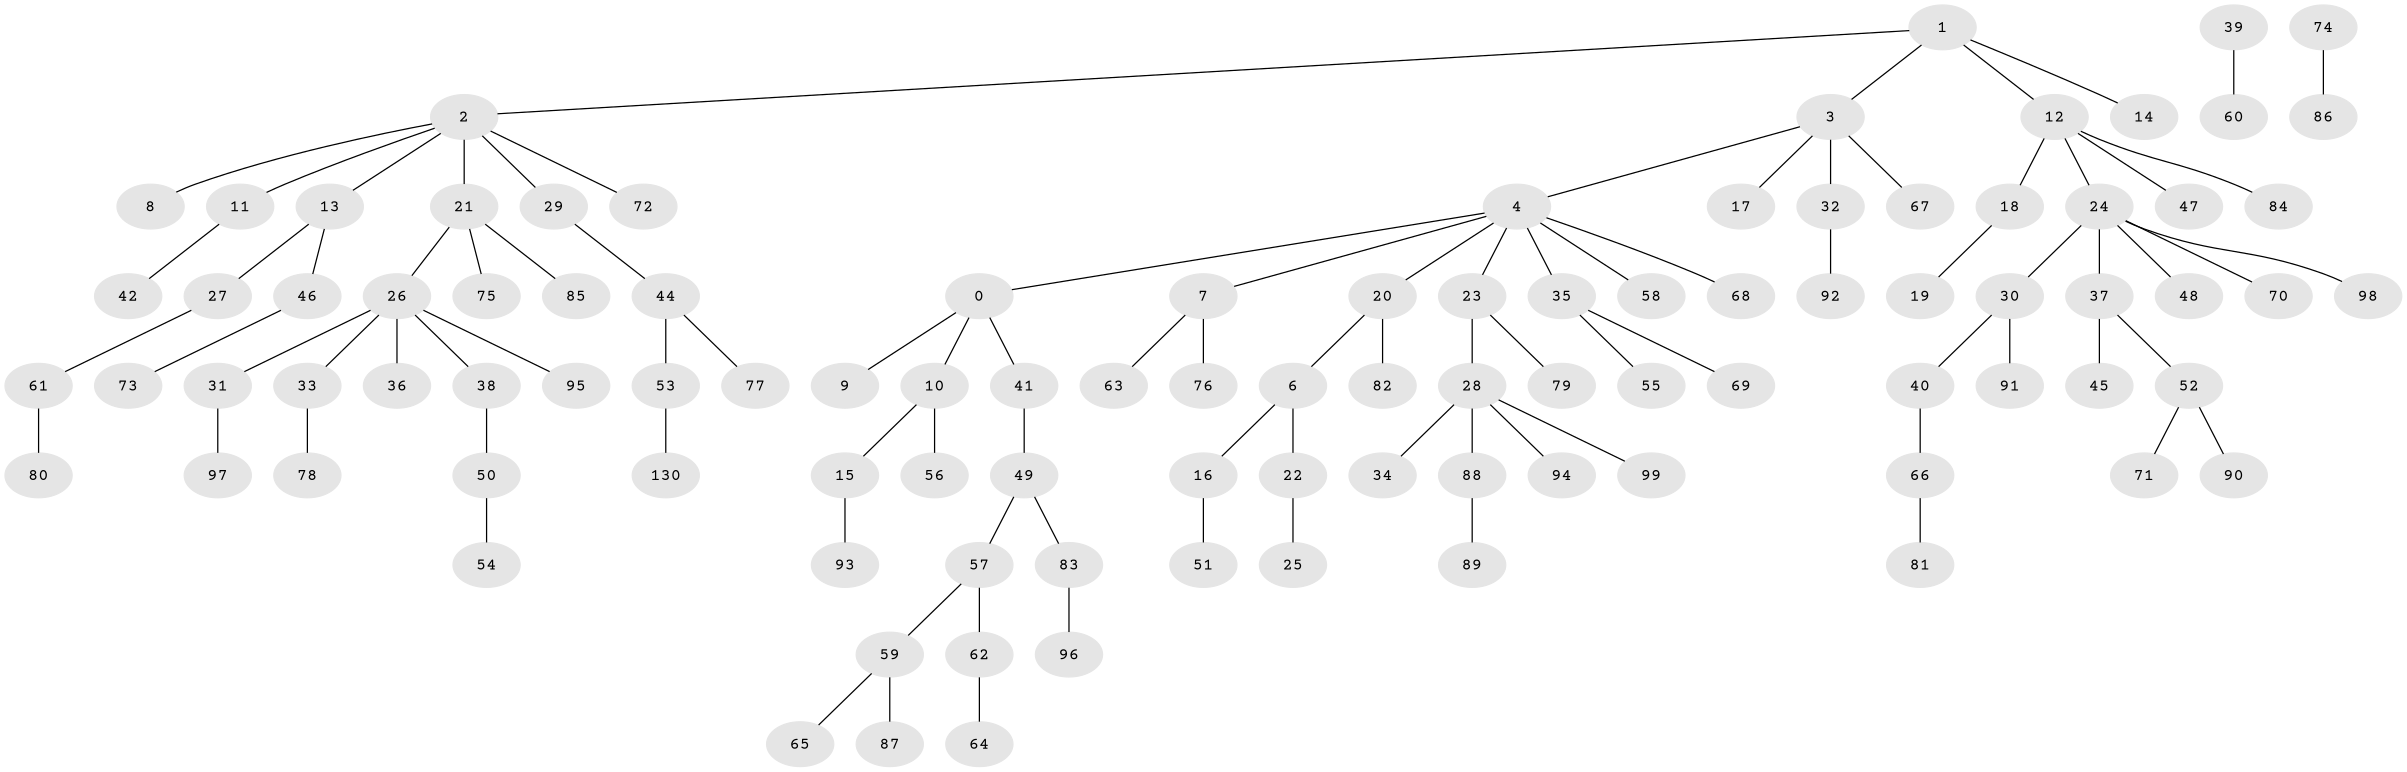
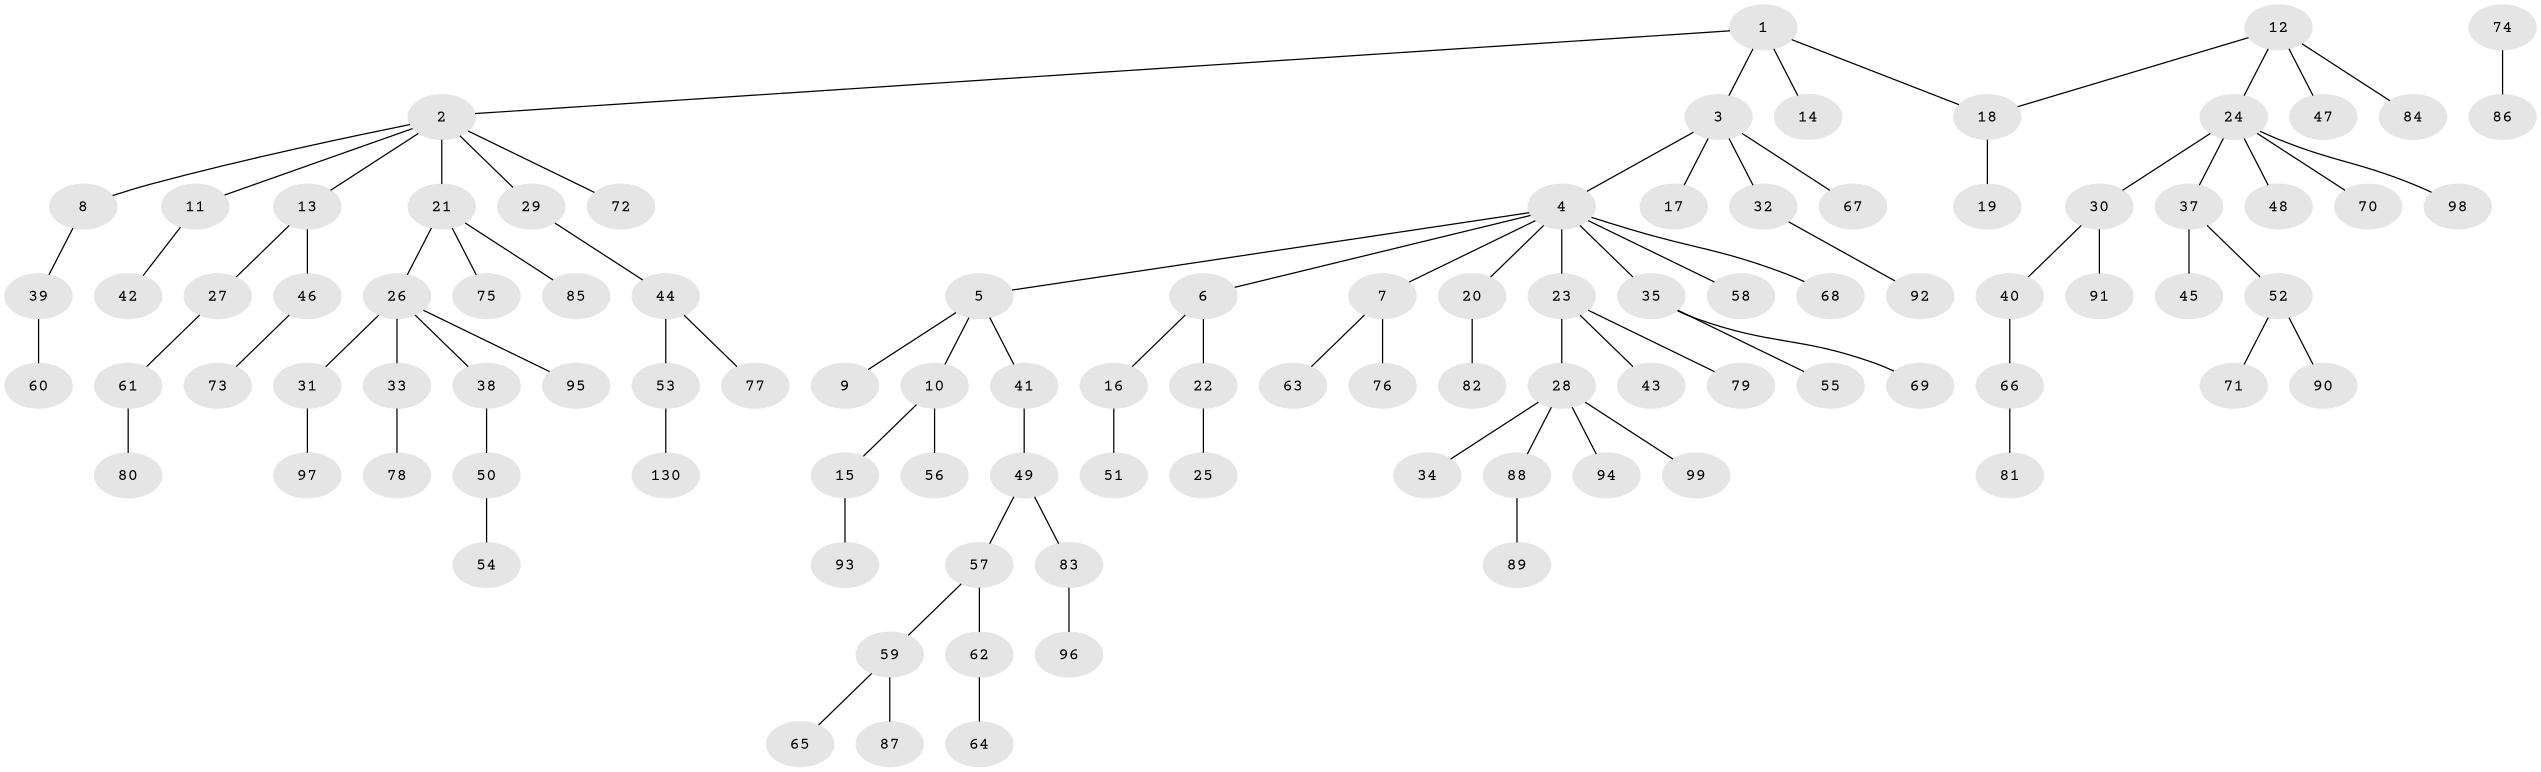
(1999, 72) -> (1875, 72)
none -> (61, 251)
(979, 296) -> (979, 296)
(1338, 341) -> (1383, 251)
(397, 386) -> none
none -> (1651, 386)
